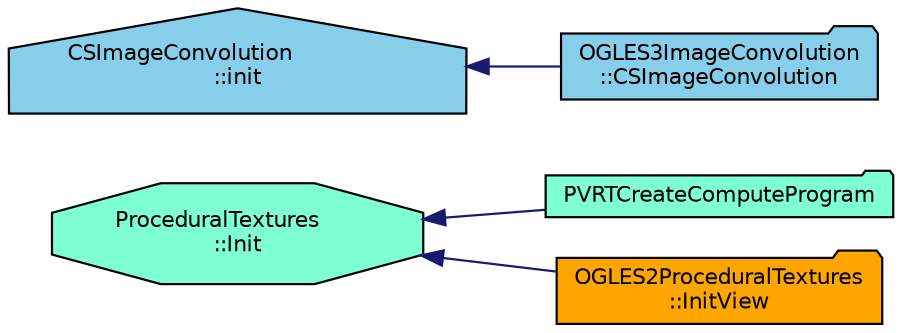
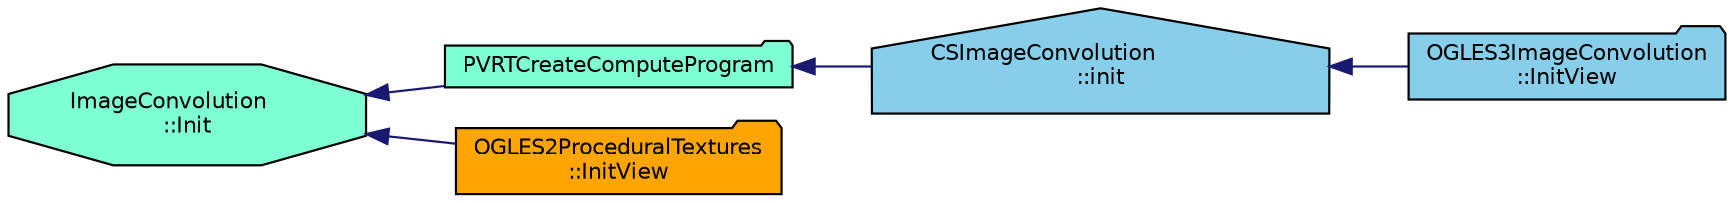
(719, 66) -> (1567, 66)
none -> (843, 66)
(238, 234) -> (187, 115)
